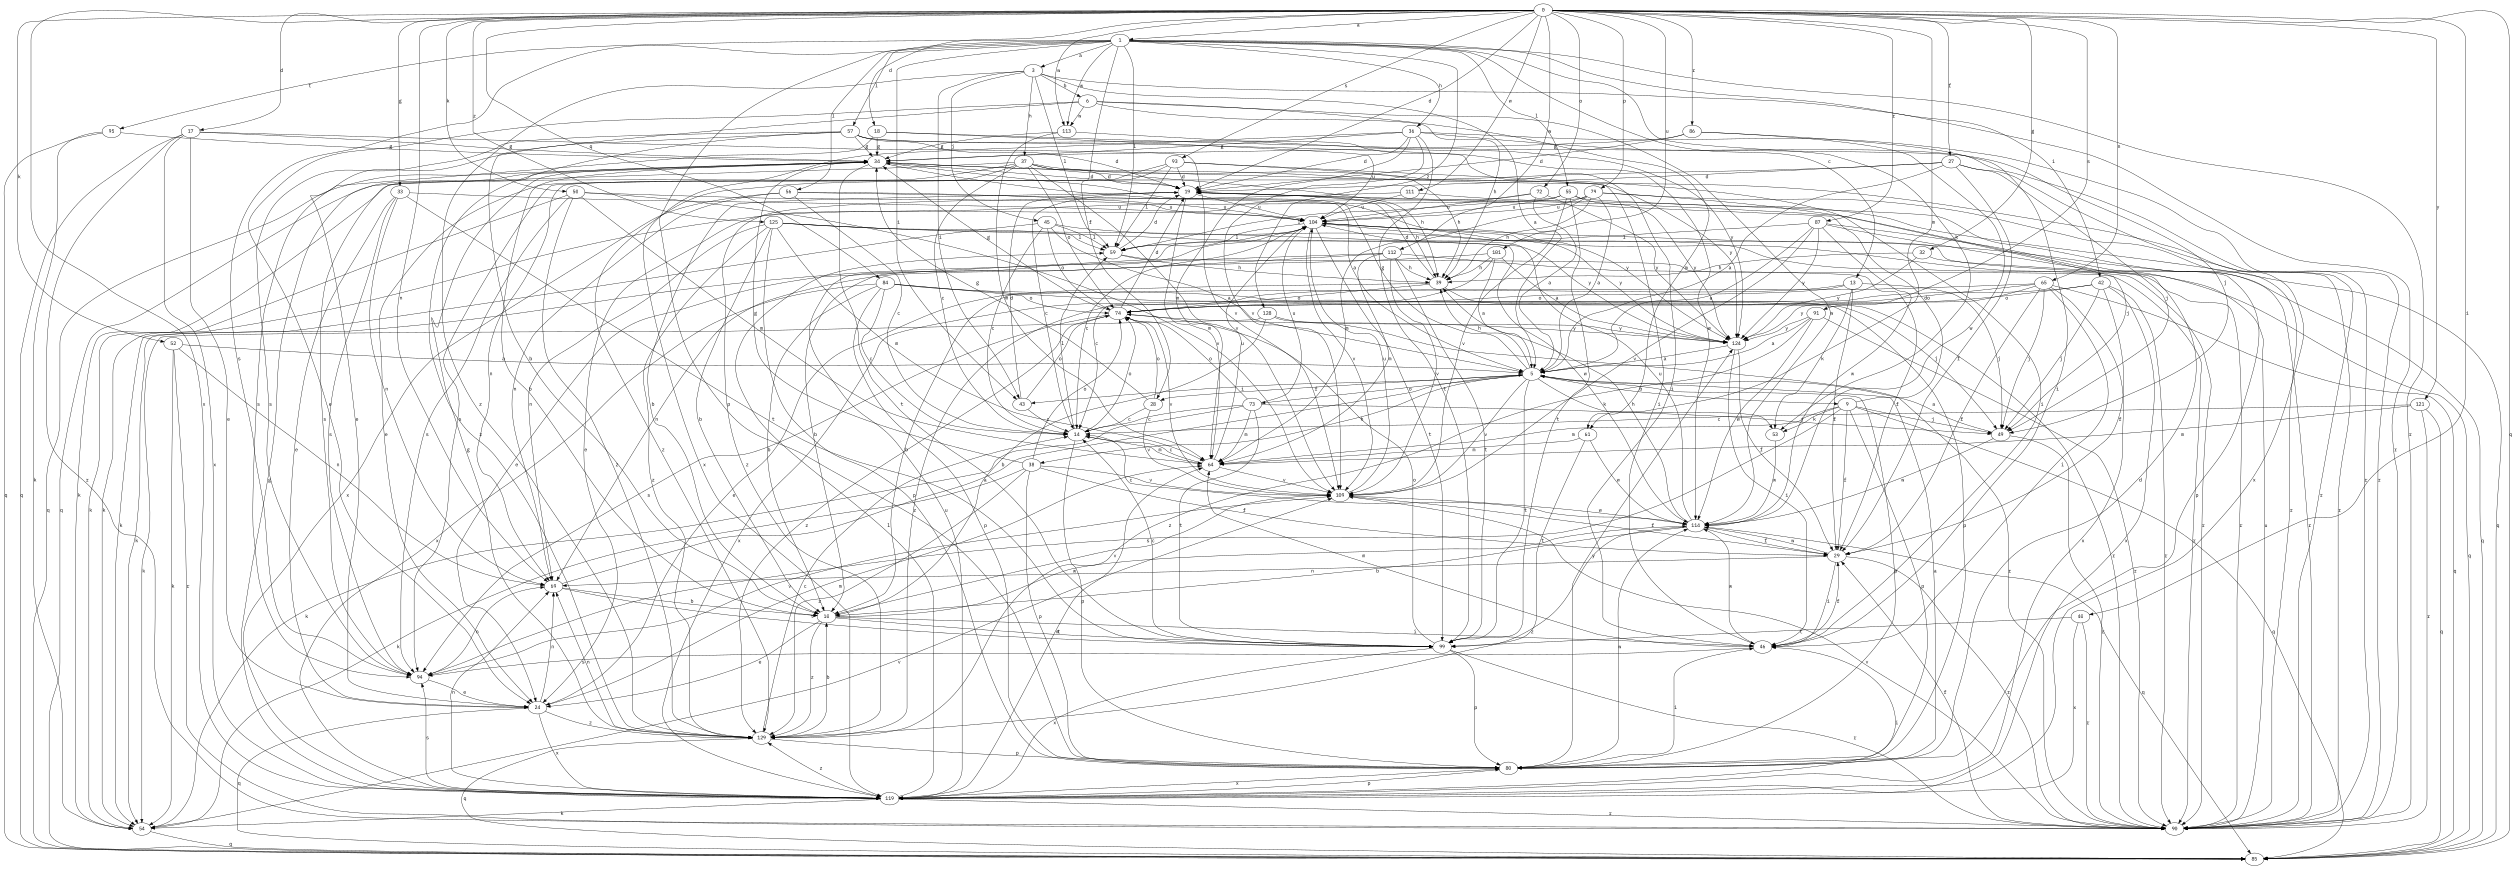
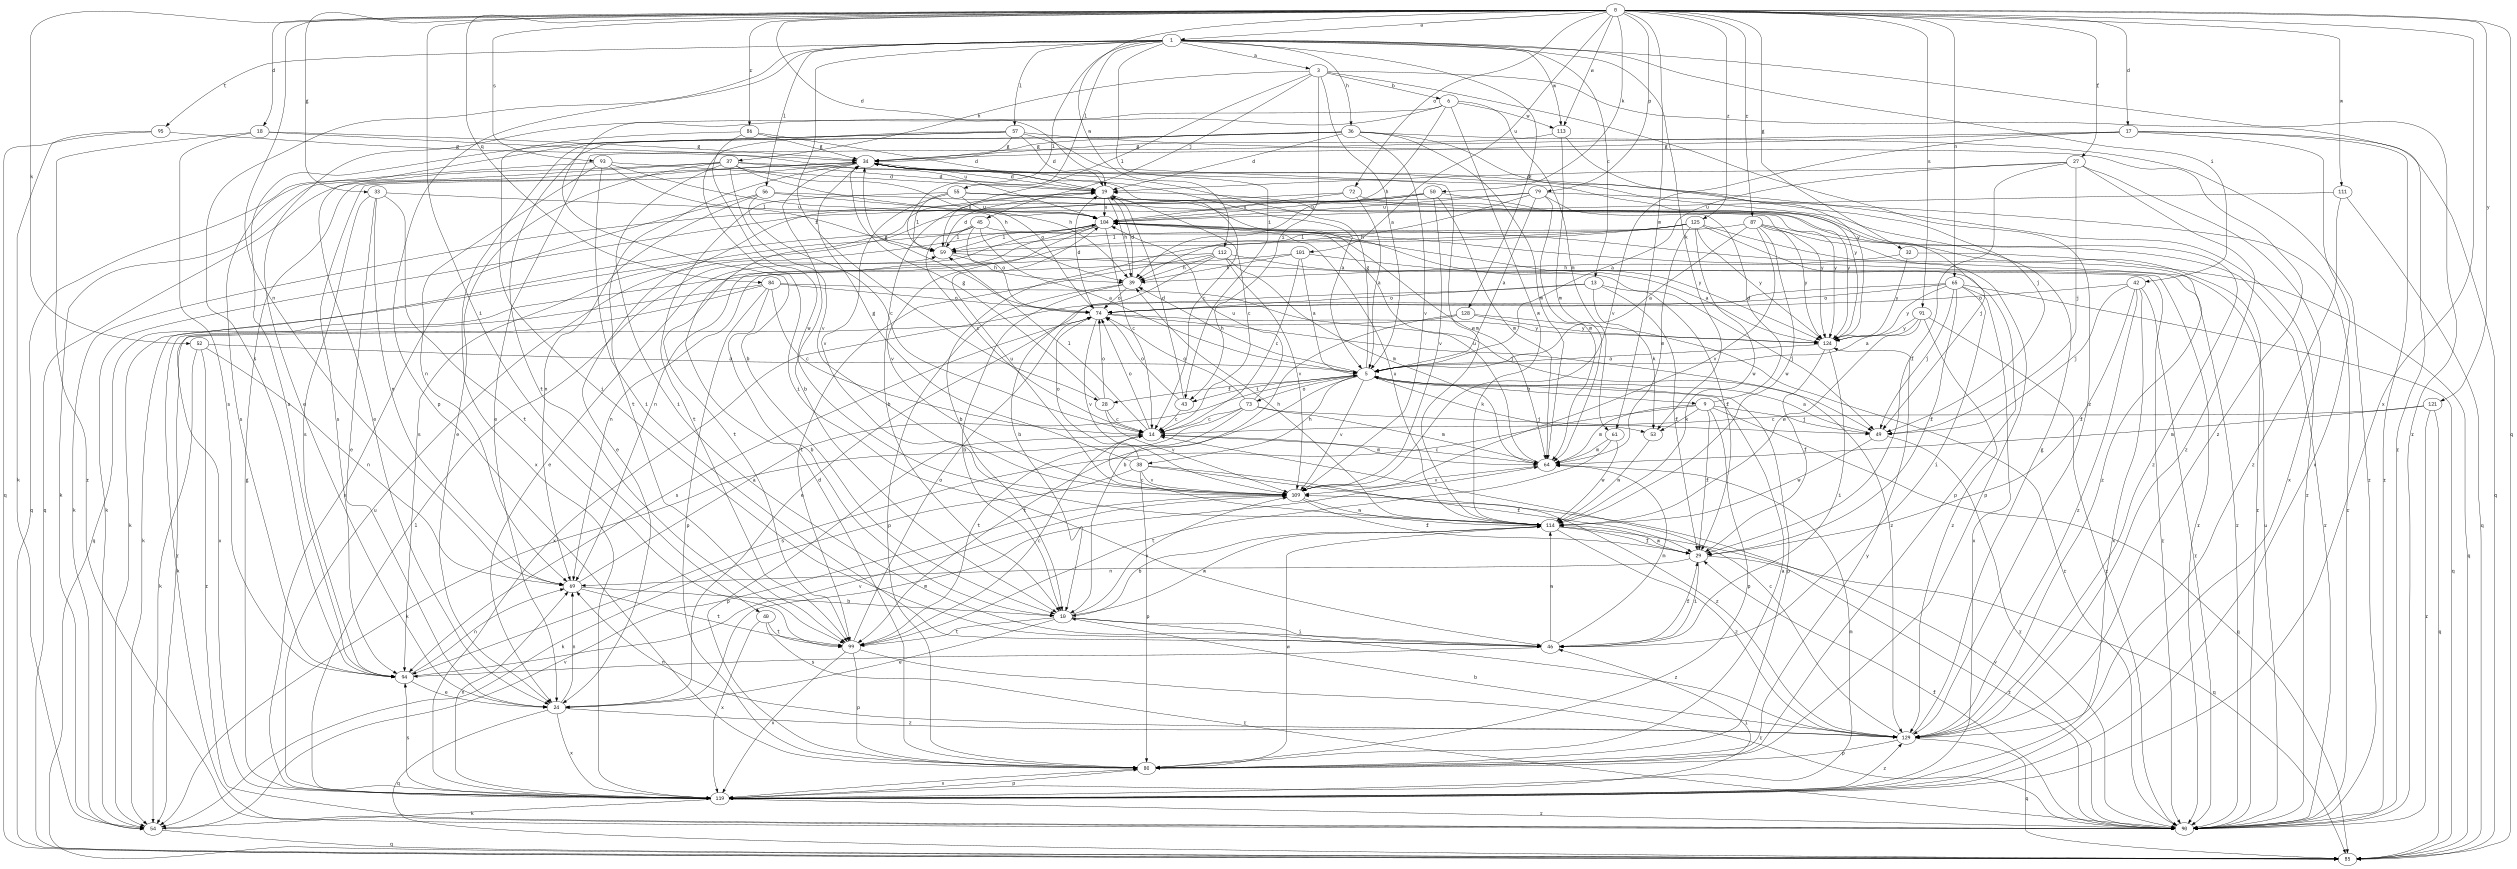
(1671, 748) -> none
